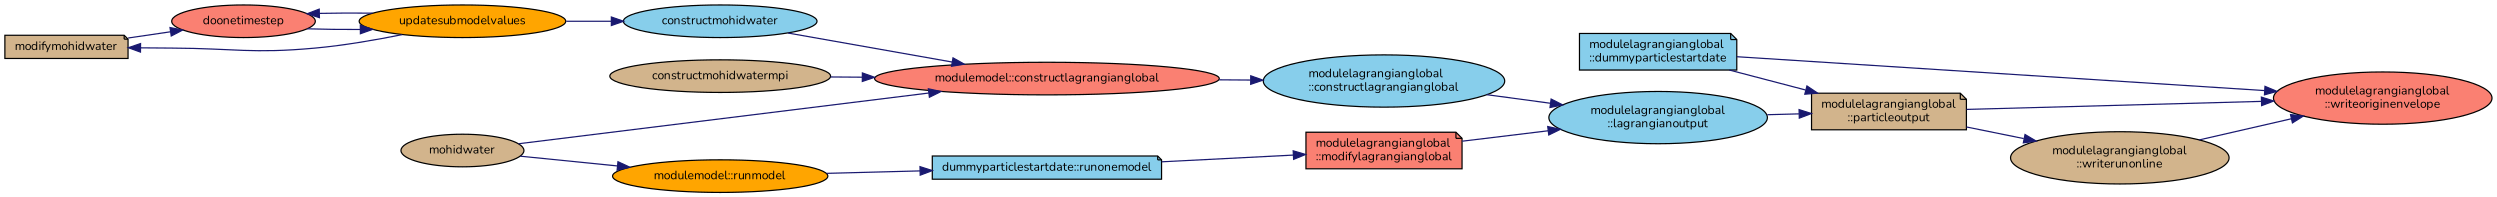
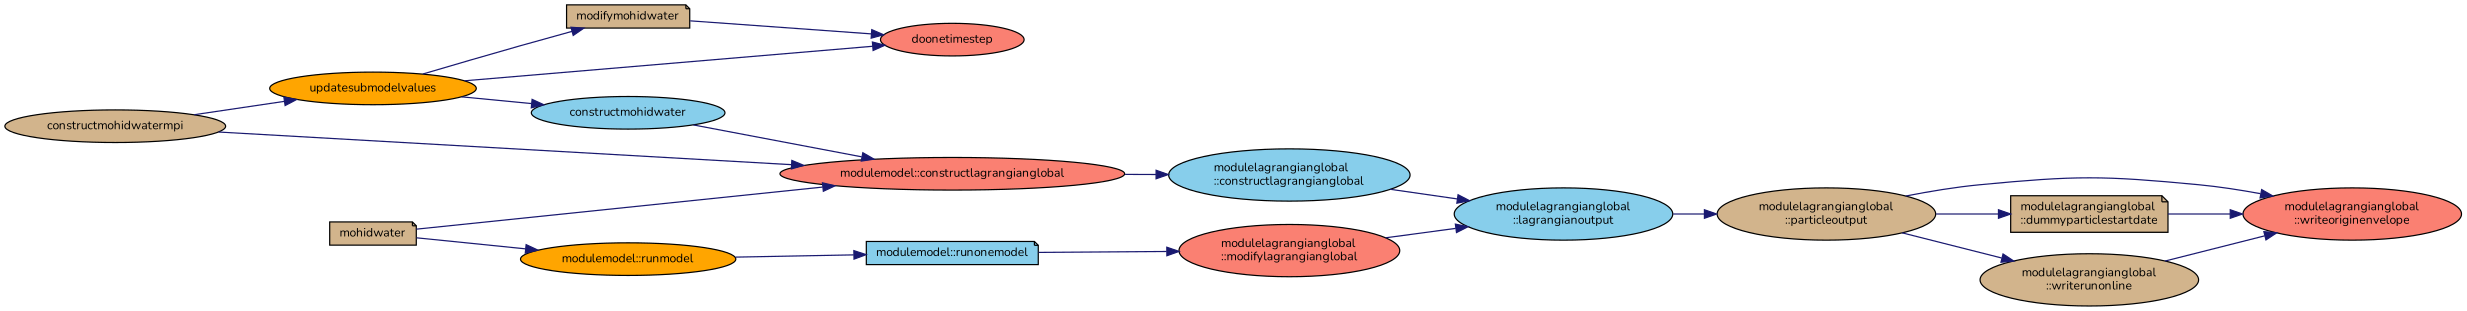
(334, 29) -> (239, 108)
(1658, 52) -> (2089, 214)
(1767, 80) -> (1967, 214)
(1889, 111) -> (1826, 214)
(462, 151) -> (373, 234)
(1384, 151) -> (1289, 251)
(1047, 168) -> (952, 253)
